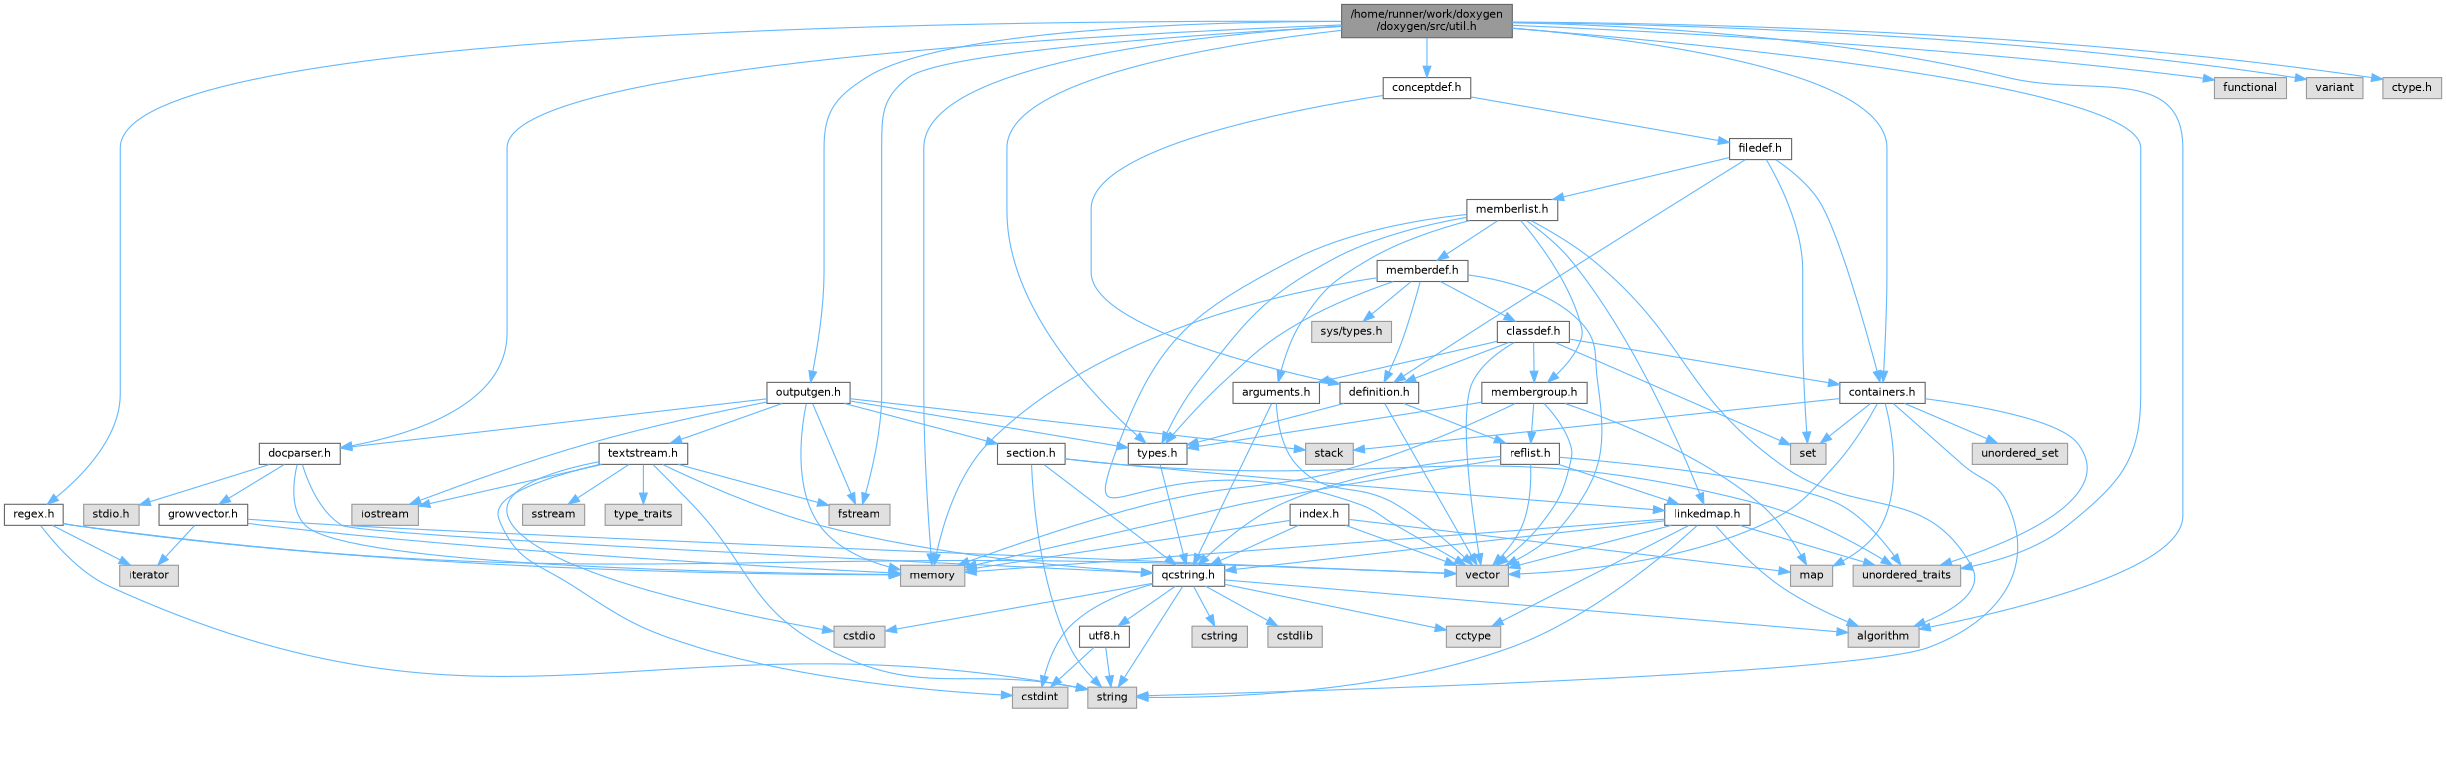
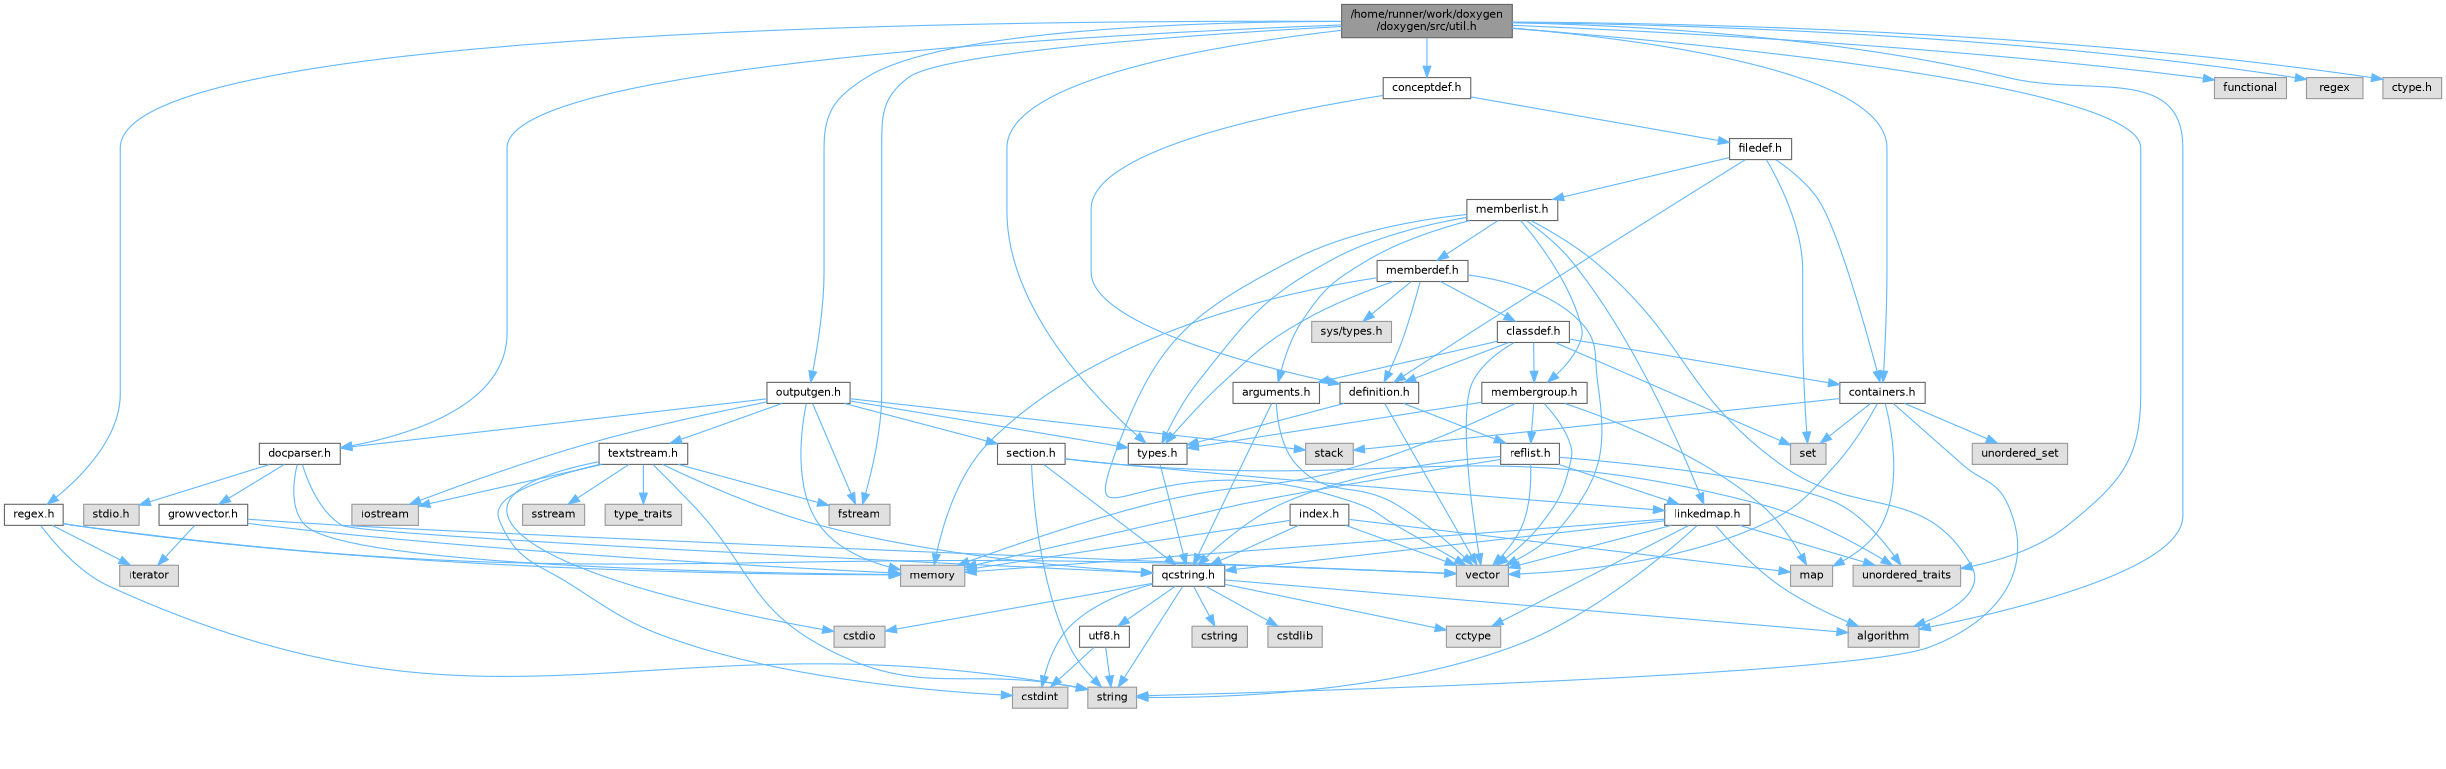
(2335, 88) -> (2335, 88)
(933, 126) -> none
(2086, 461) -> none
